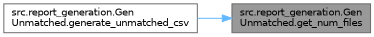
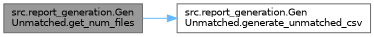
(210, 18) -> (155, 18)
